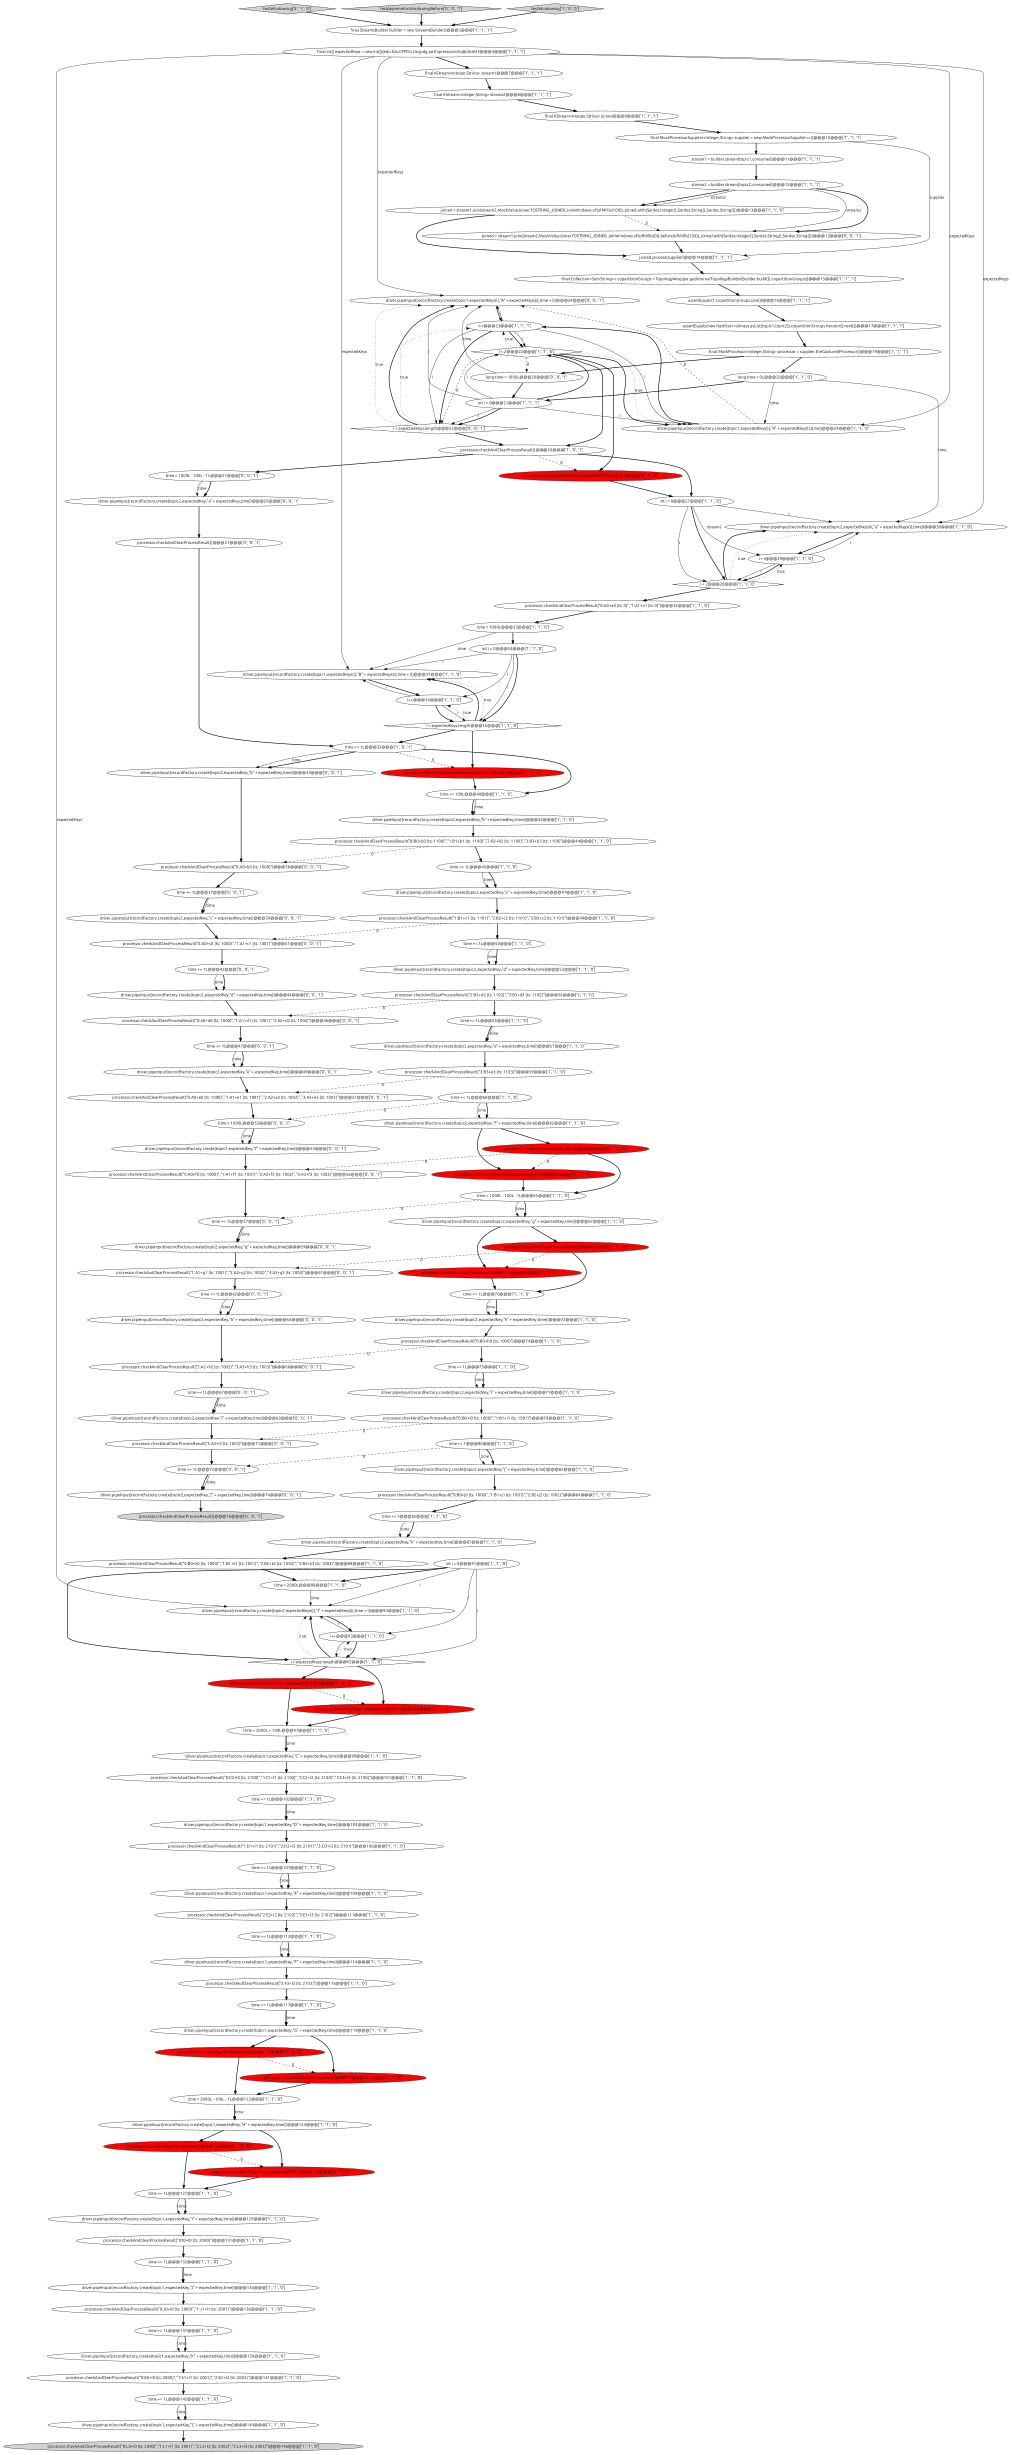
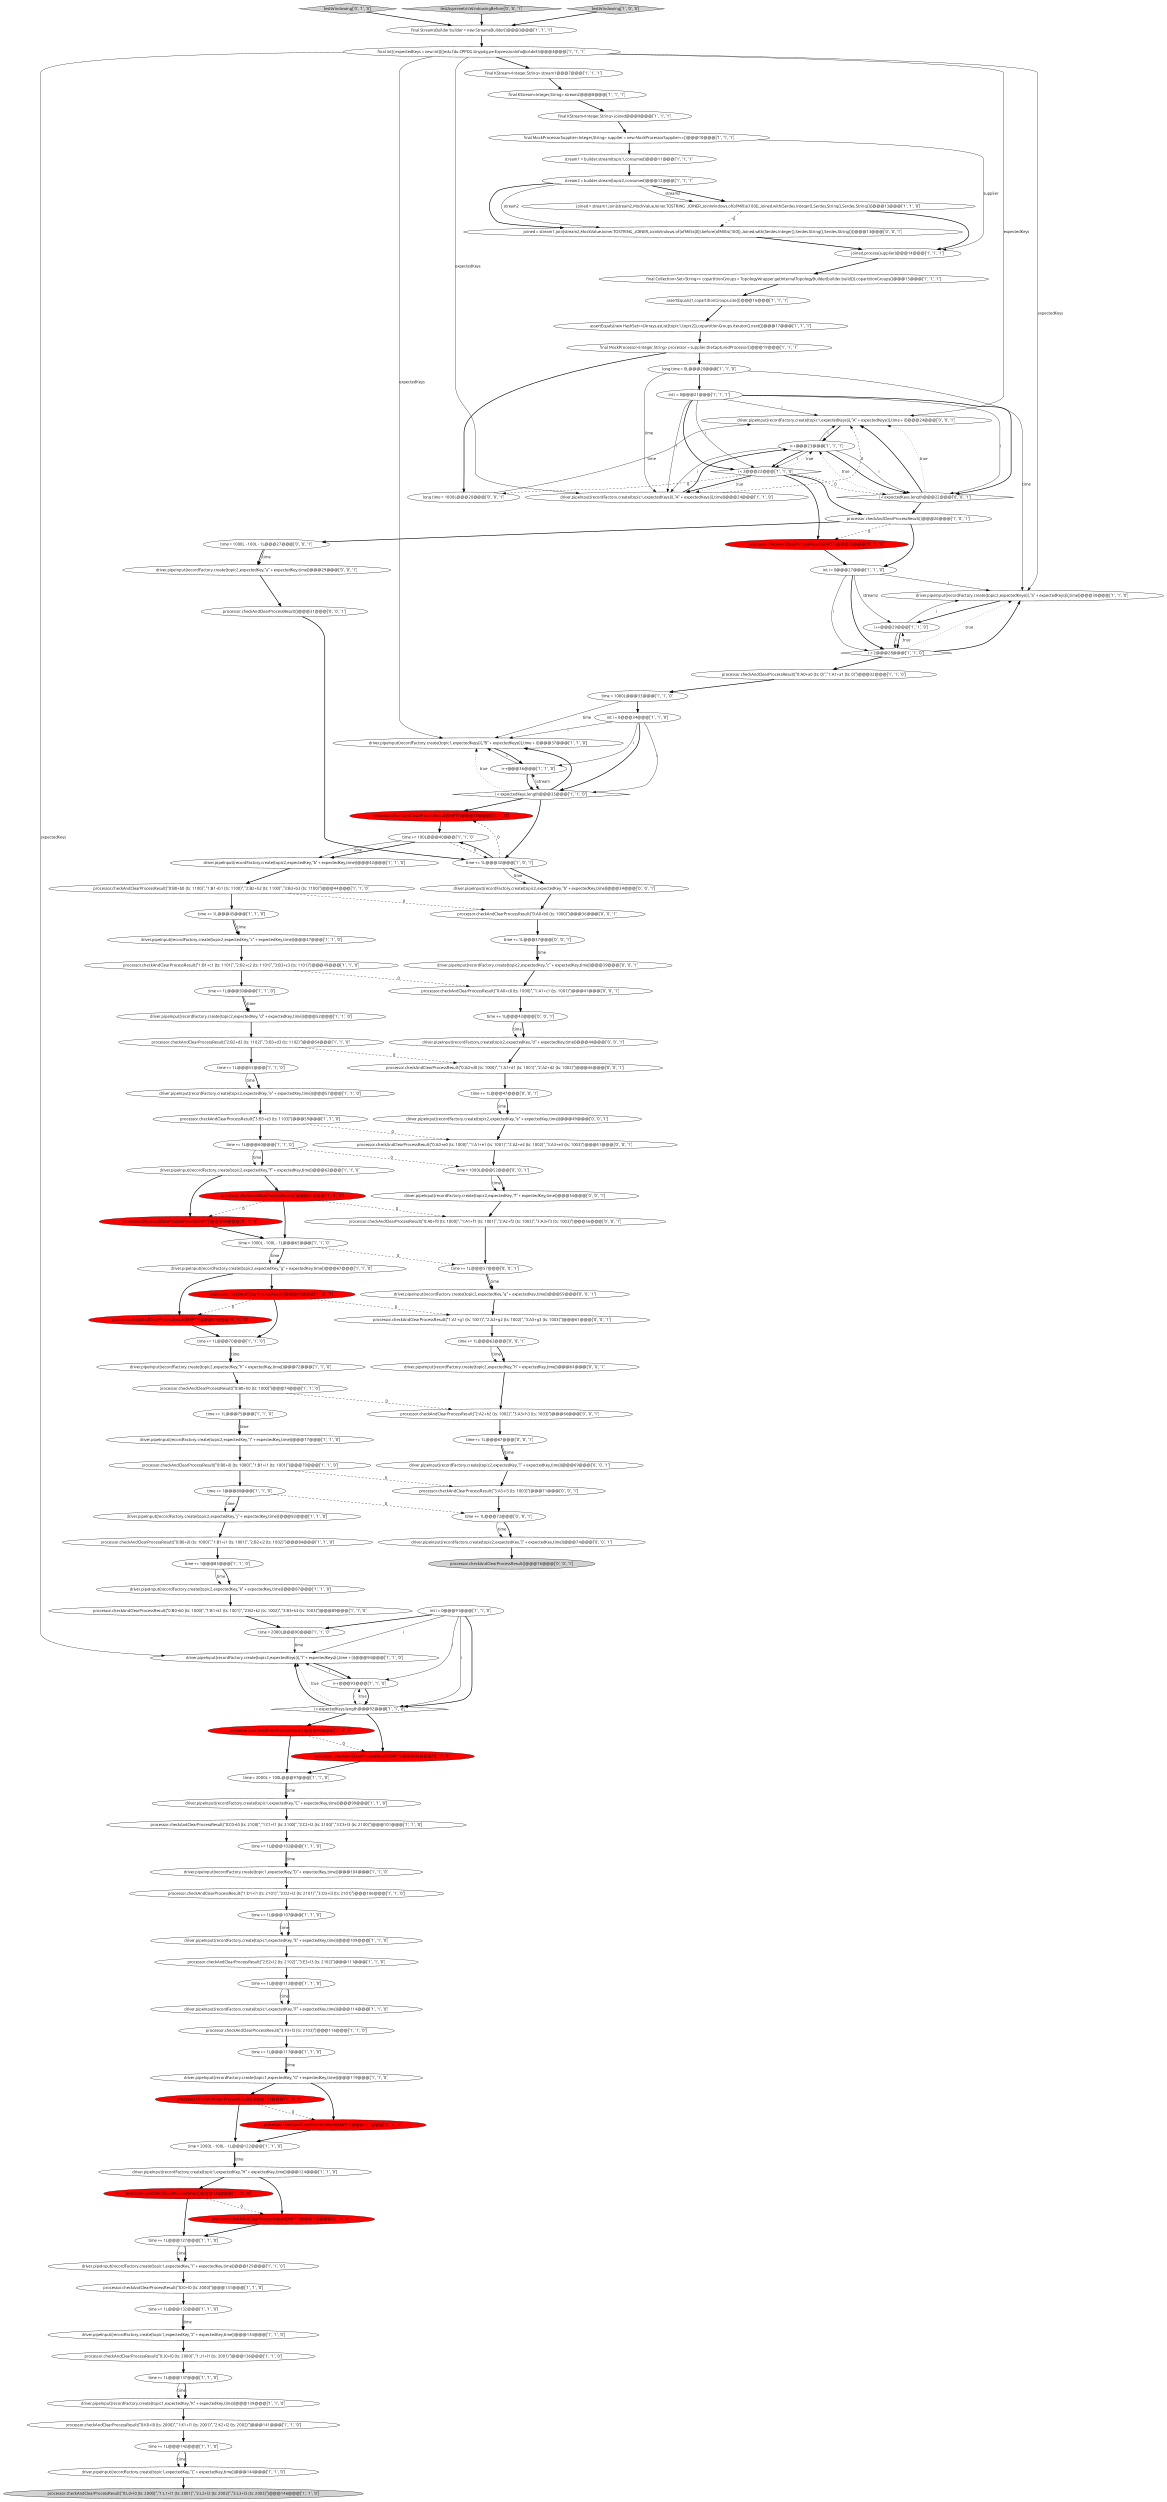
(519, 389) -> none
(467, 713) -> (544, 782)
none -> (467, 850)
